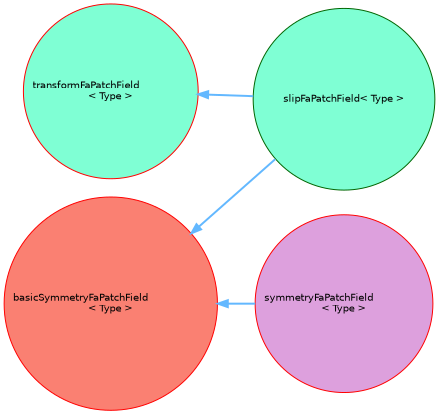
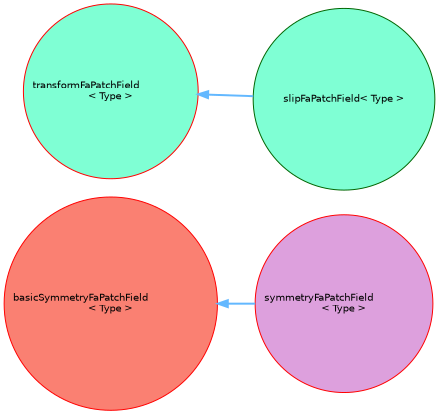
(237, 193) -> none
